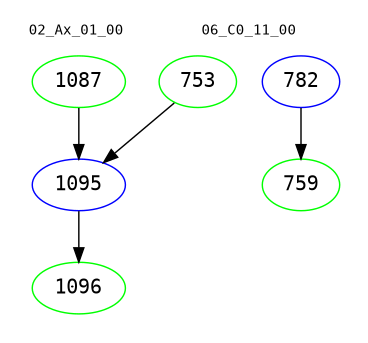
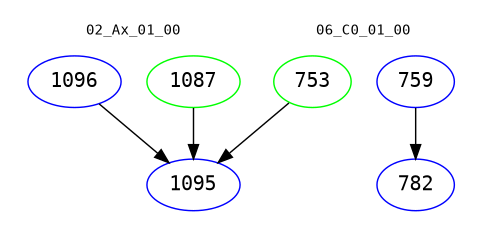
(249, 31) -> (364, 31)
(301, 126) -> (416, 126)
(301, 185) -> (416, 82)
(79, 229) -> (128, 129)
(79, 288) -> (75, 82)
